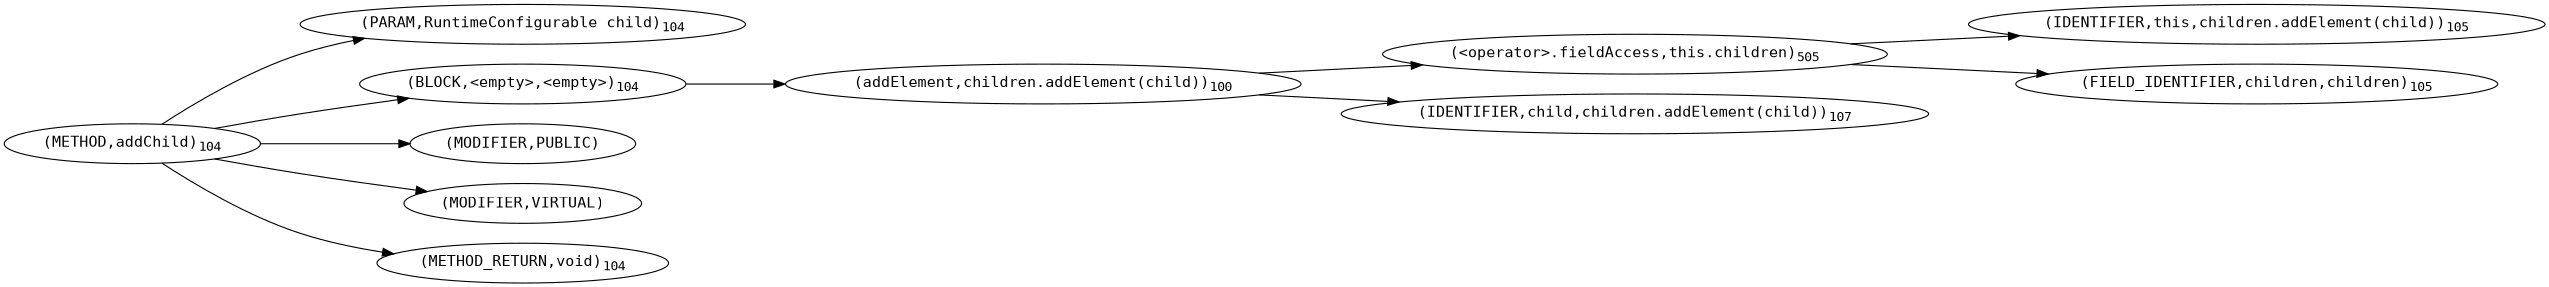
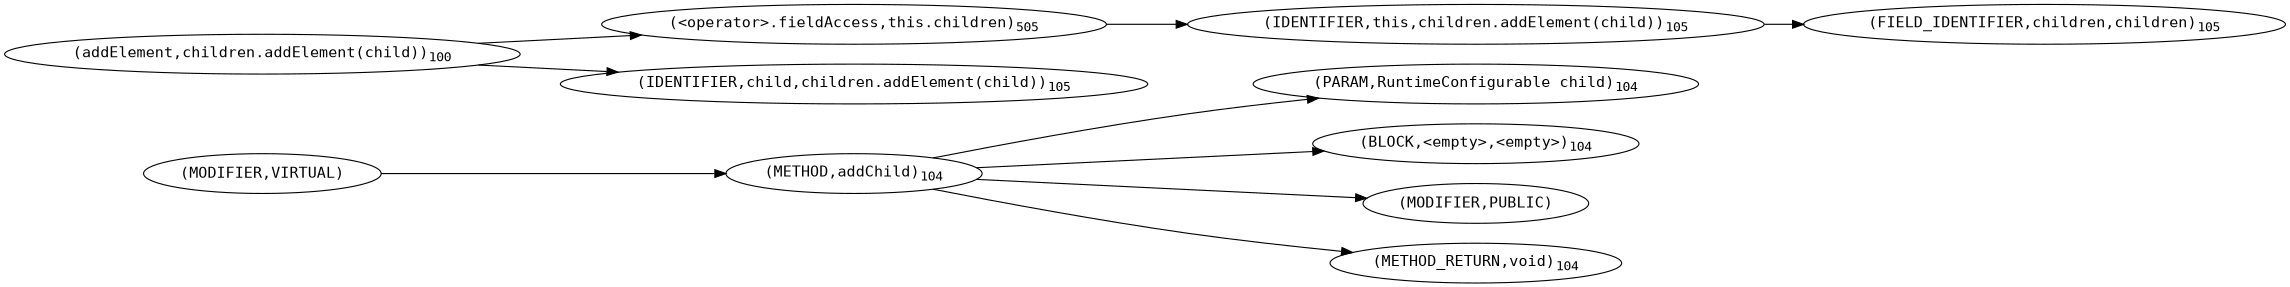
(1944, 69) -> (1778, 24)
(730, 84) -> none
(1841, 112) -> (1060, 82)
(315, 176) -> (548, 174)
